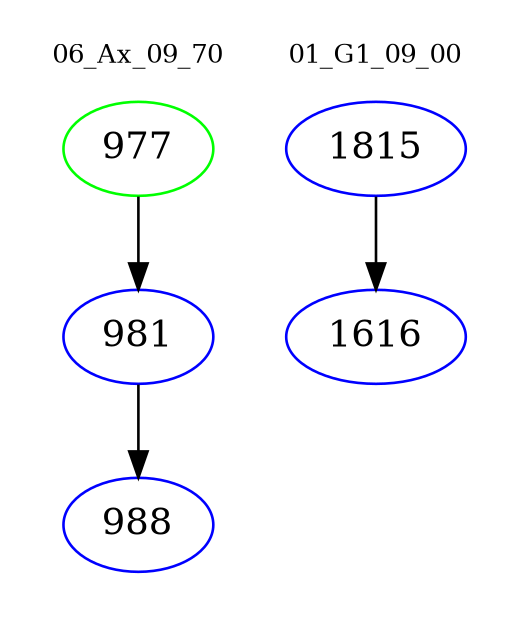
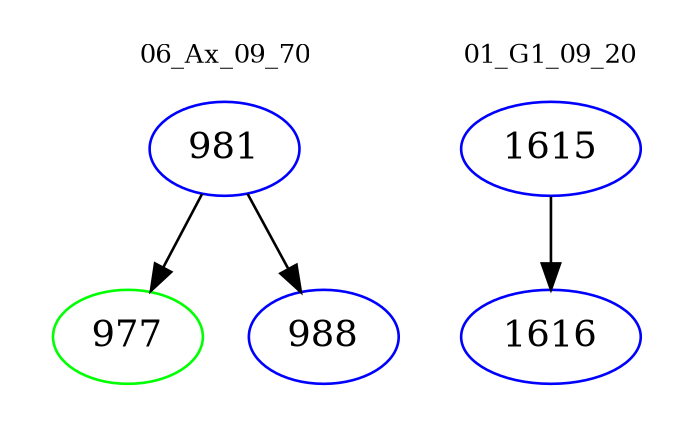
(376, 56) -> (551, 56)
(376, 149) -> (551, 149)
(138, 230) -> (183, 231)
